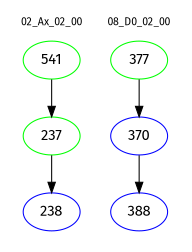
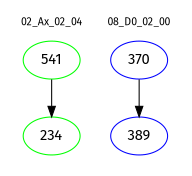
(52, 23) -> (52, 23)
(139, 60) -> none
(52, 136) -> (52, 136)
(52, 212) -> none
(139, 212) -> (139, 136)
